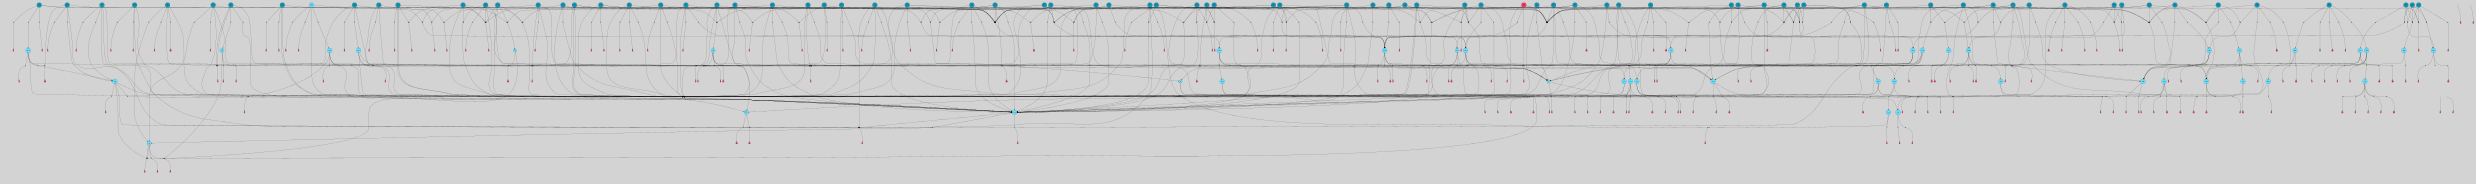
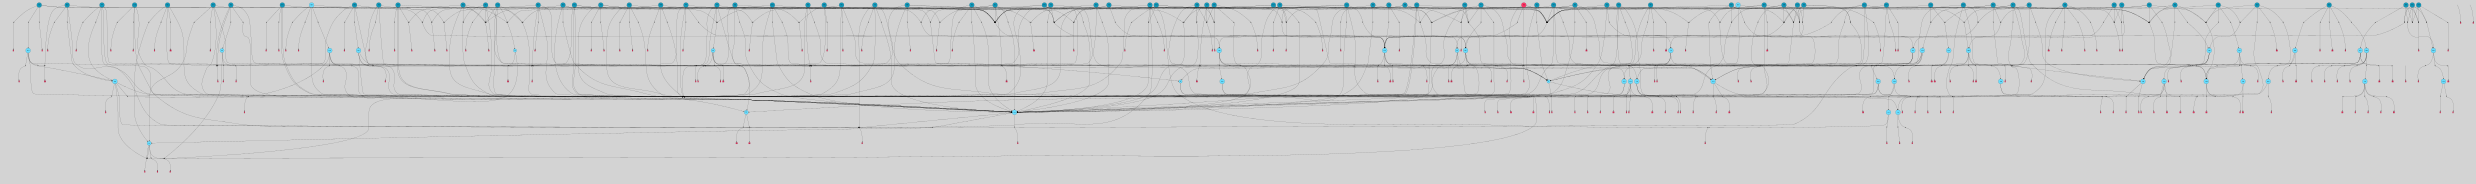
(1738, 5) -> (1738, 5)
(2404, 51) -> none
none -> (2443, 81)
